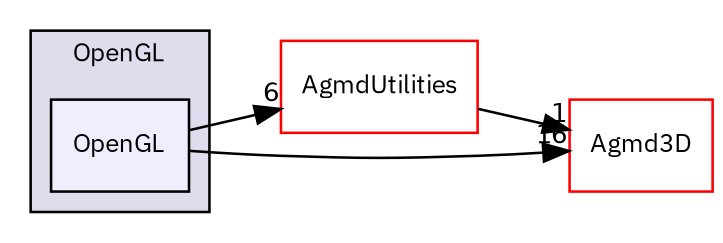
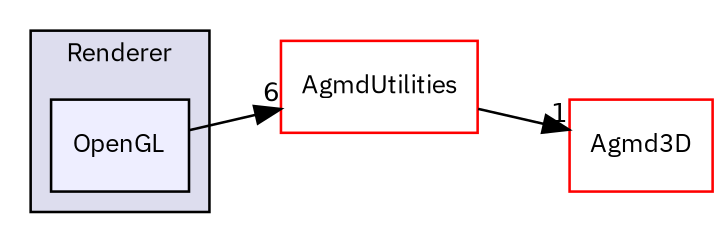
(120, 55) -> (120, 55)
(366, 158) -> none
